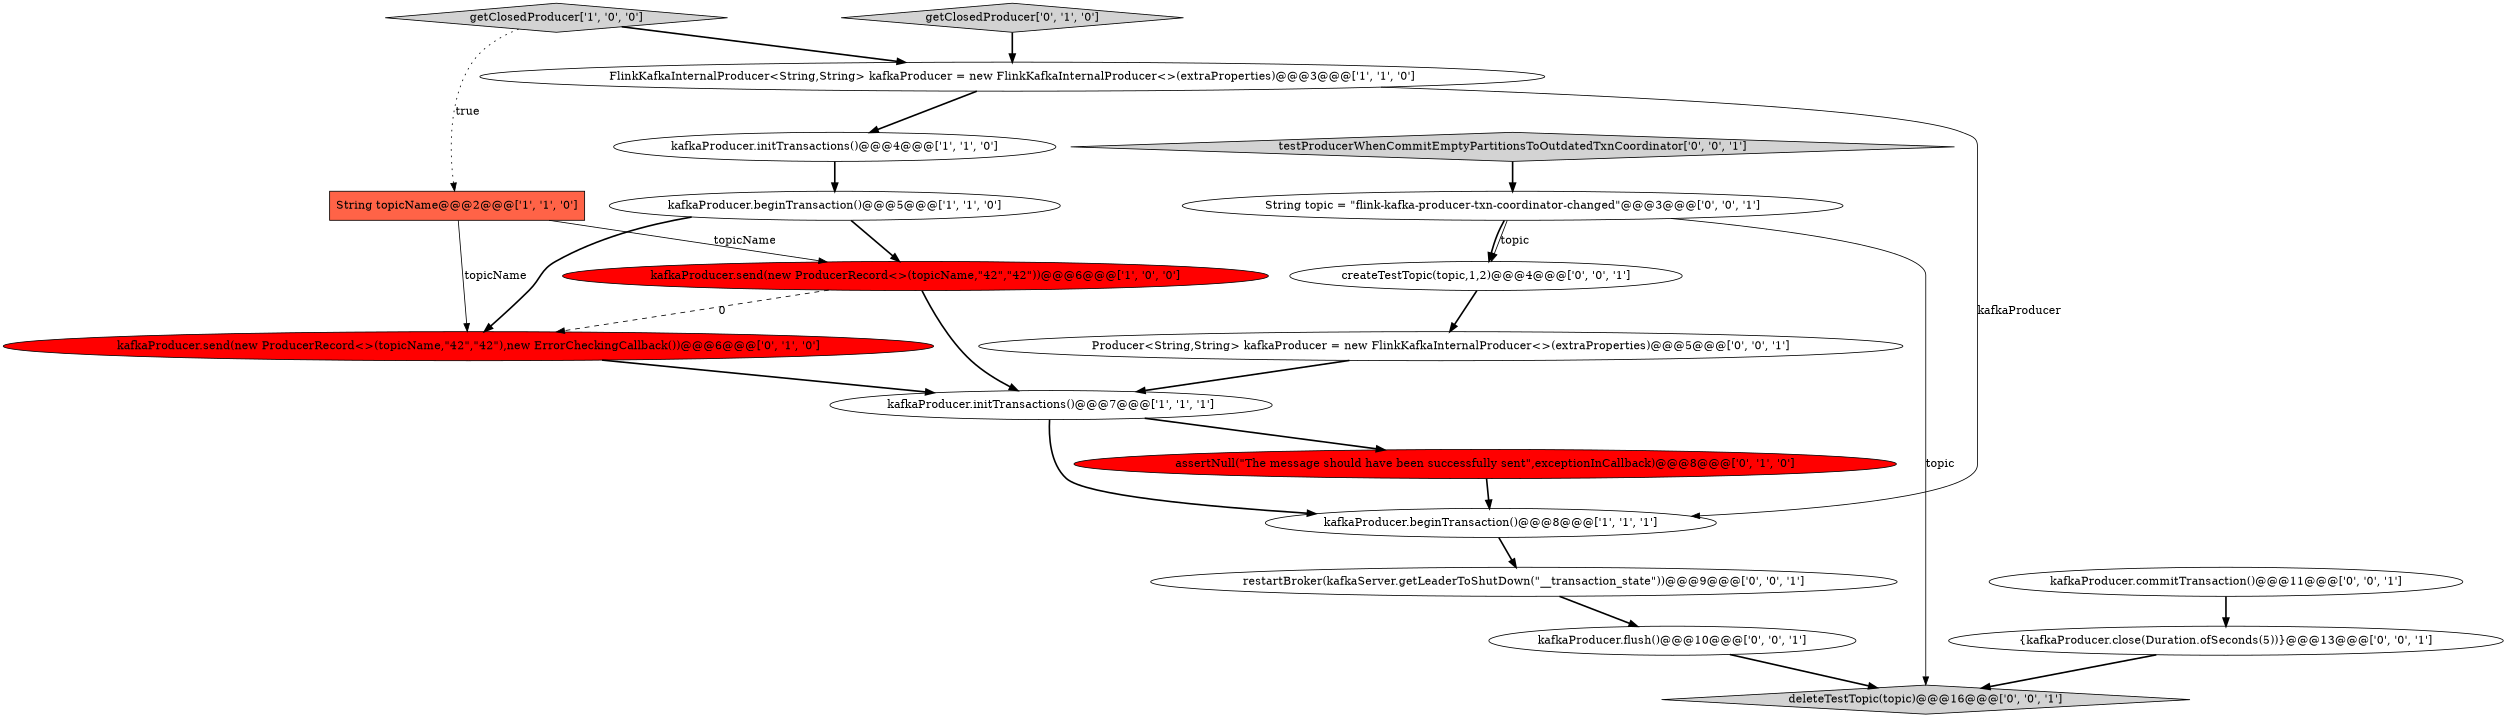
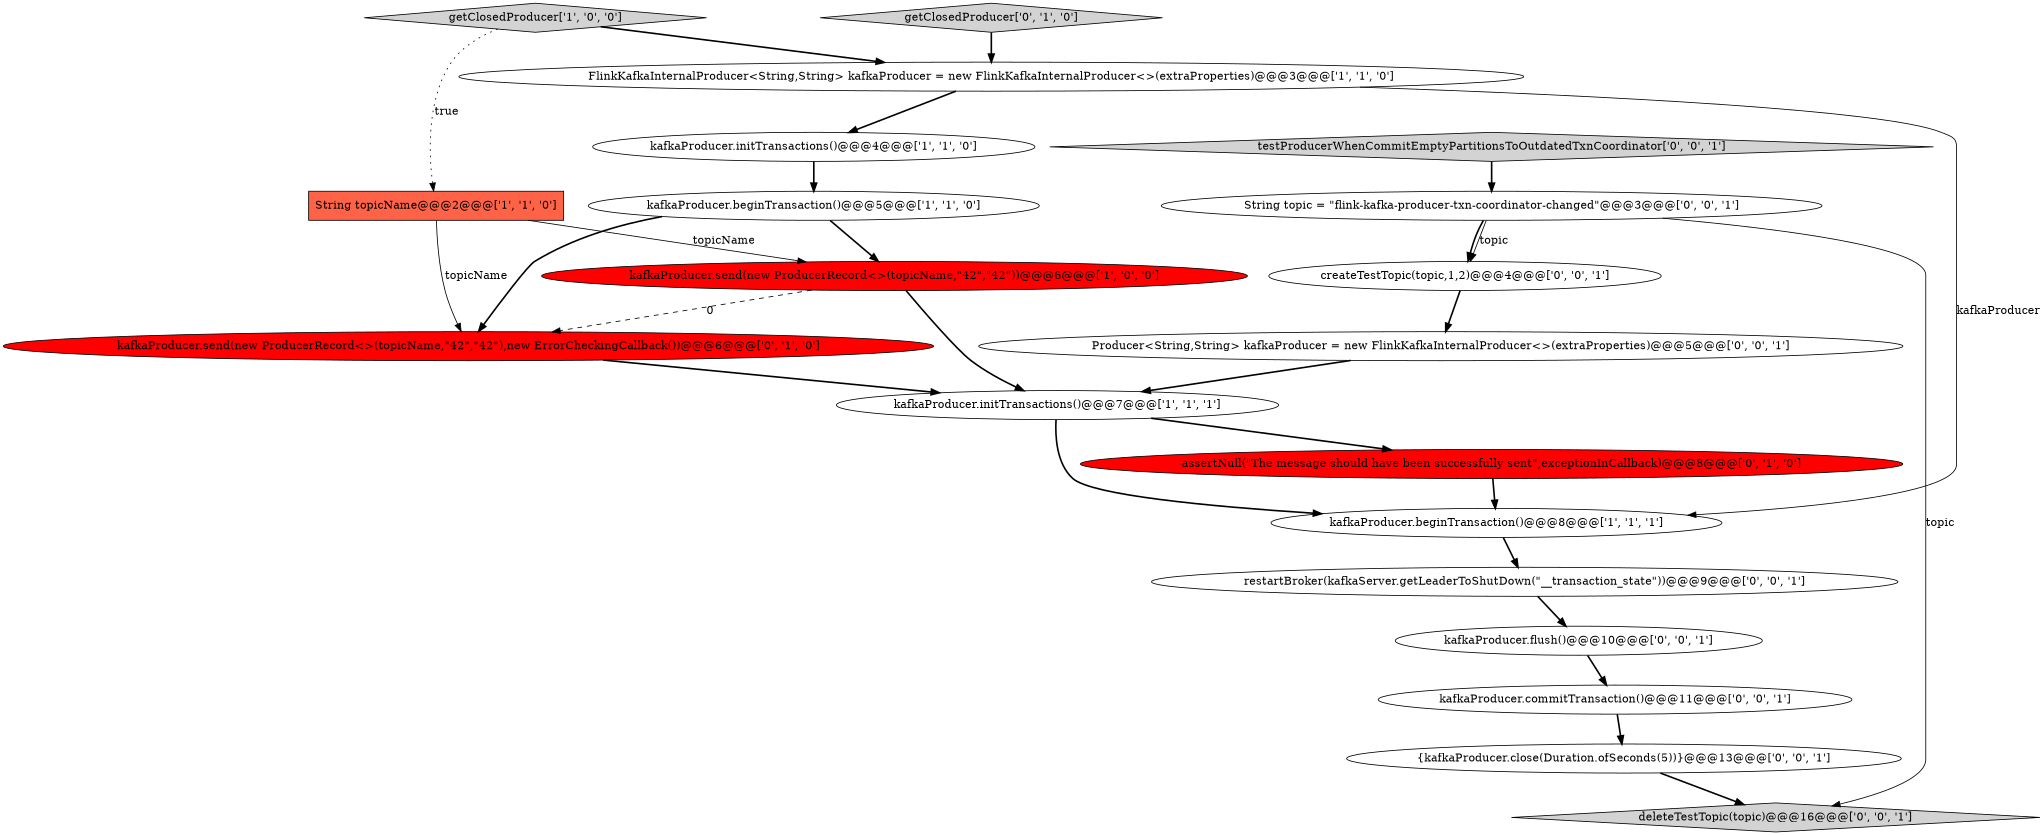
(1799, 670) -> (1595, 667)
